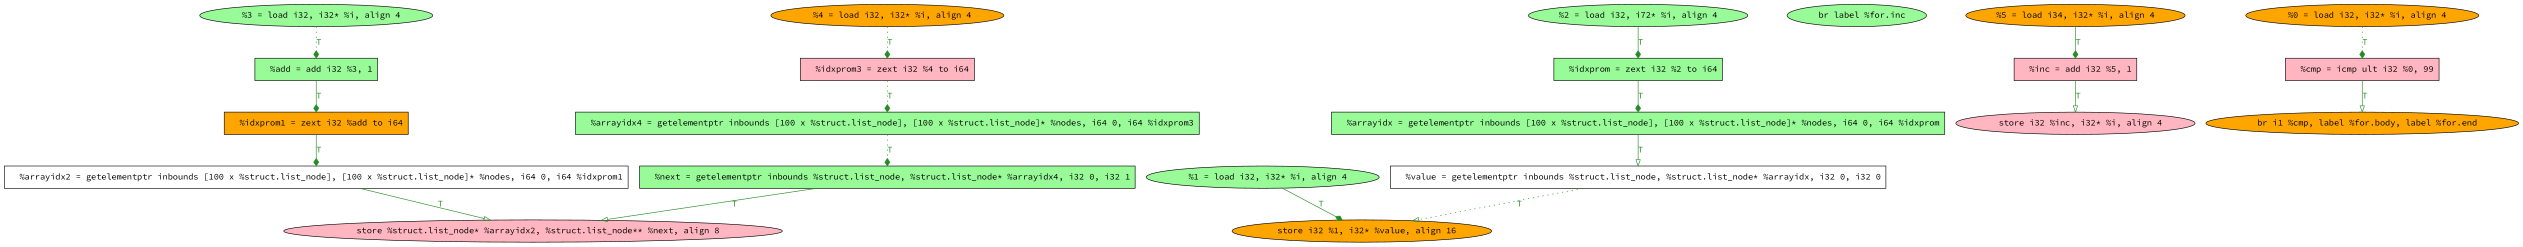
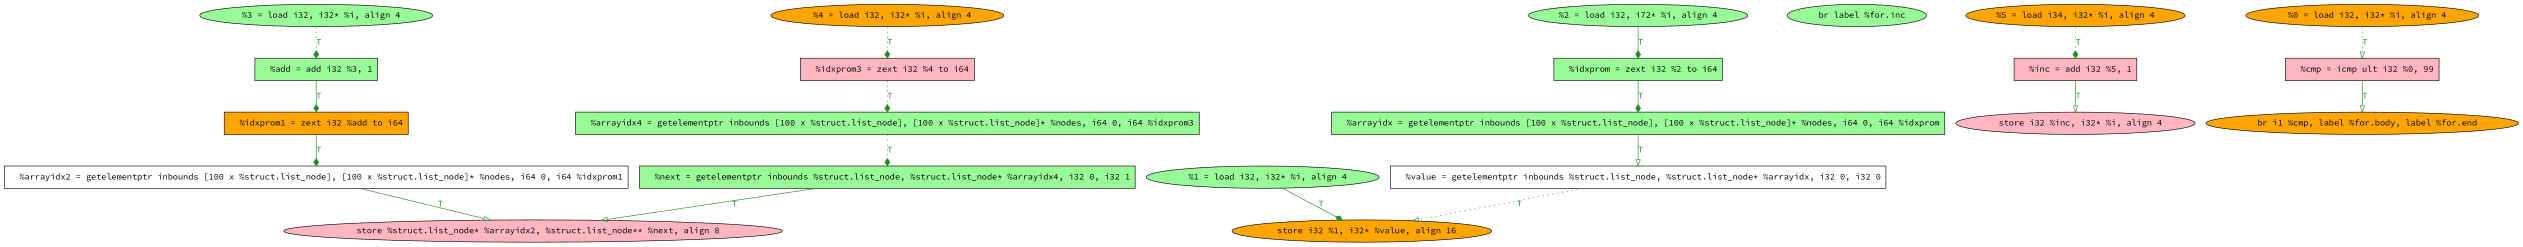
(2075, 39) -> (2075, 39)
(2362, 39) -> (2362, 39)
